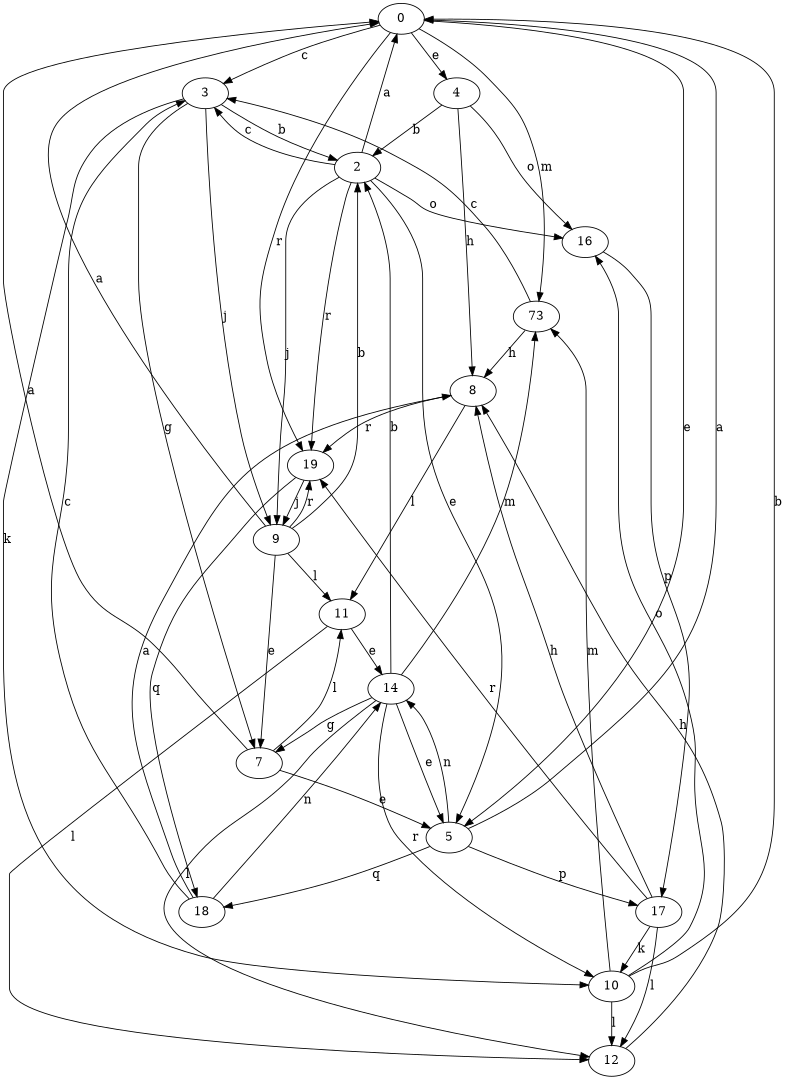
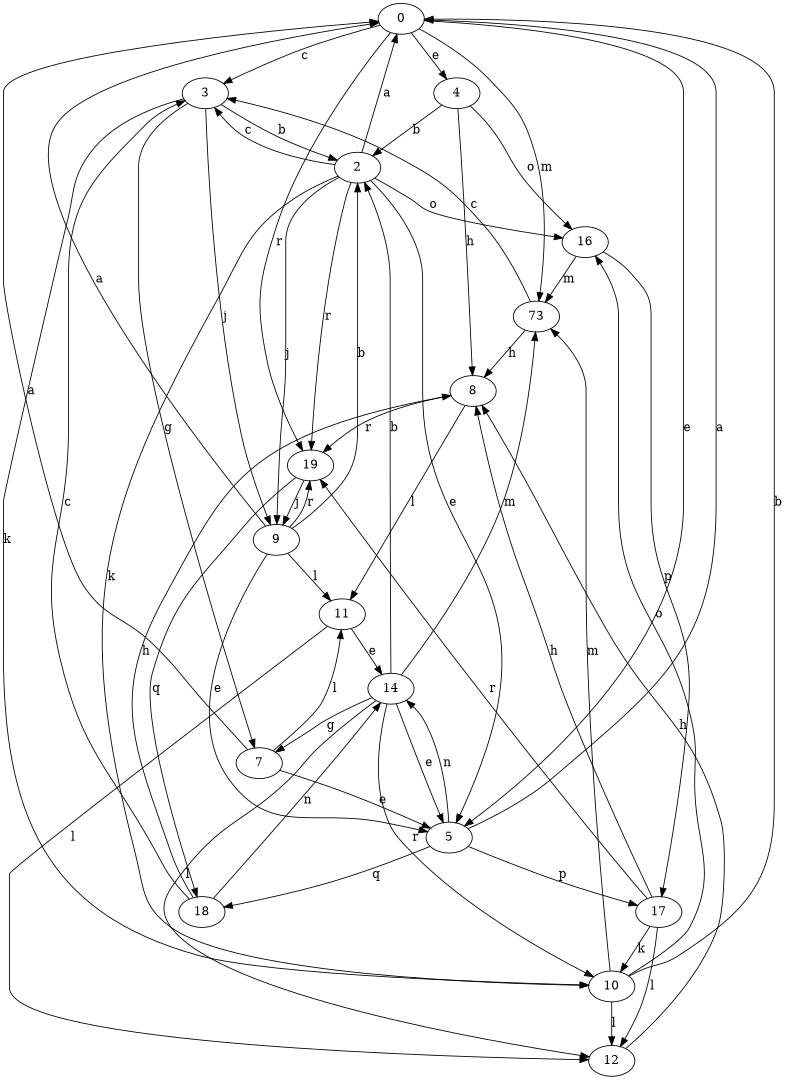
none -> (563, 276)
(268, 647) -> (221, 763)
(146, 652) -> (146, 652)
none -> (110, 727)
